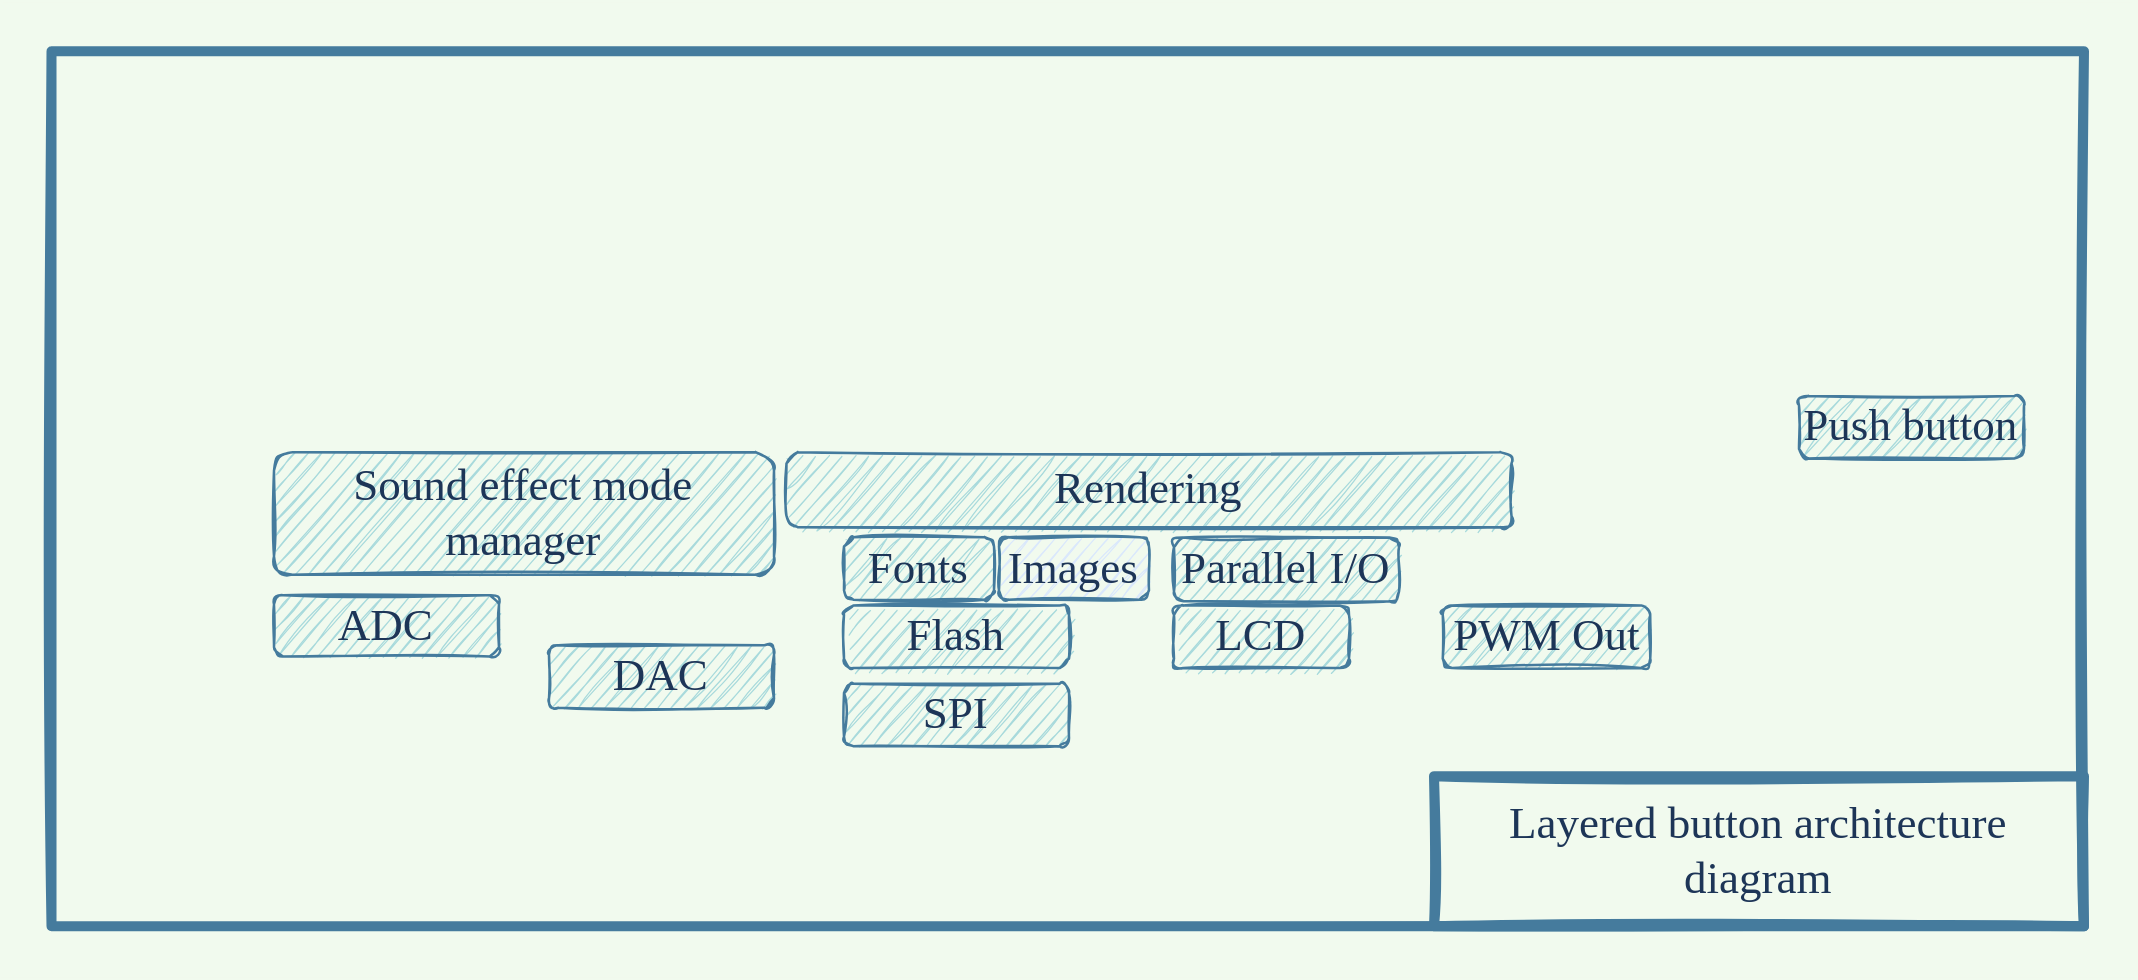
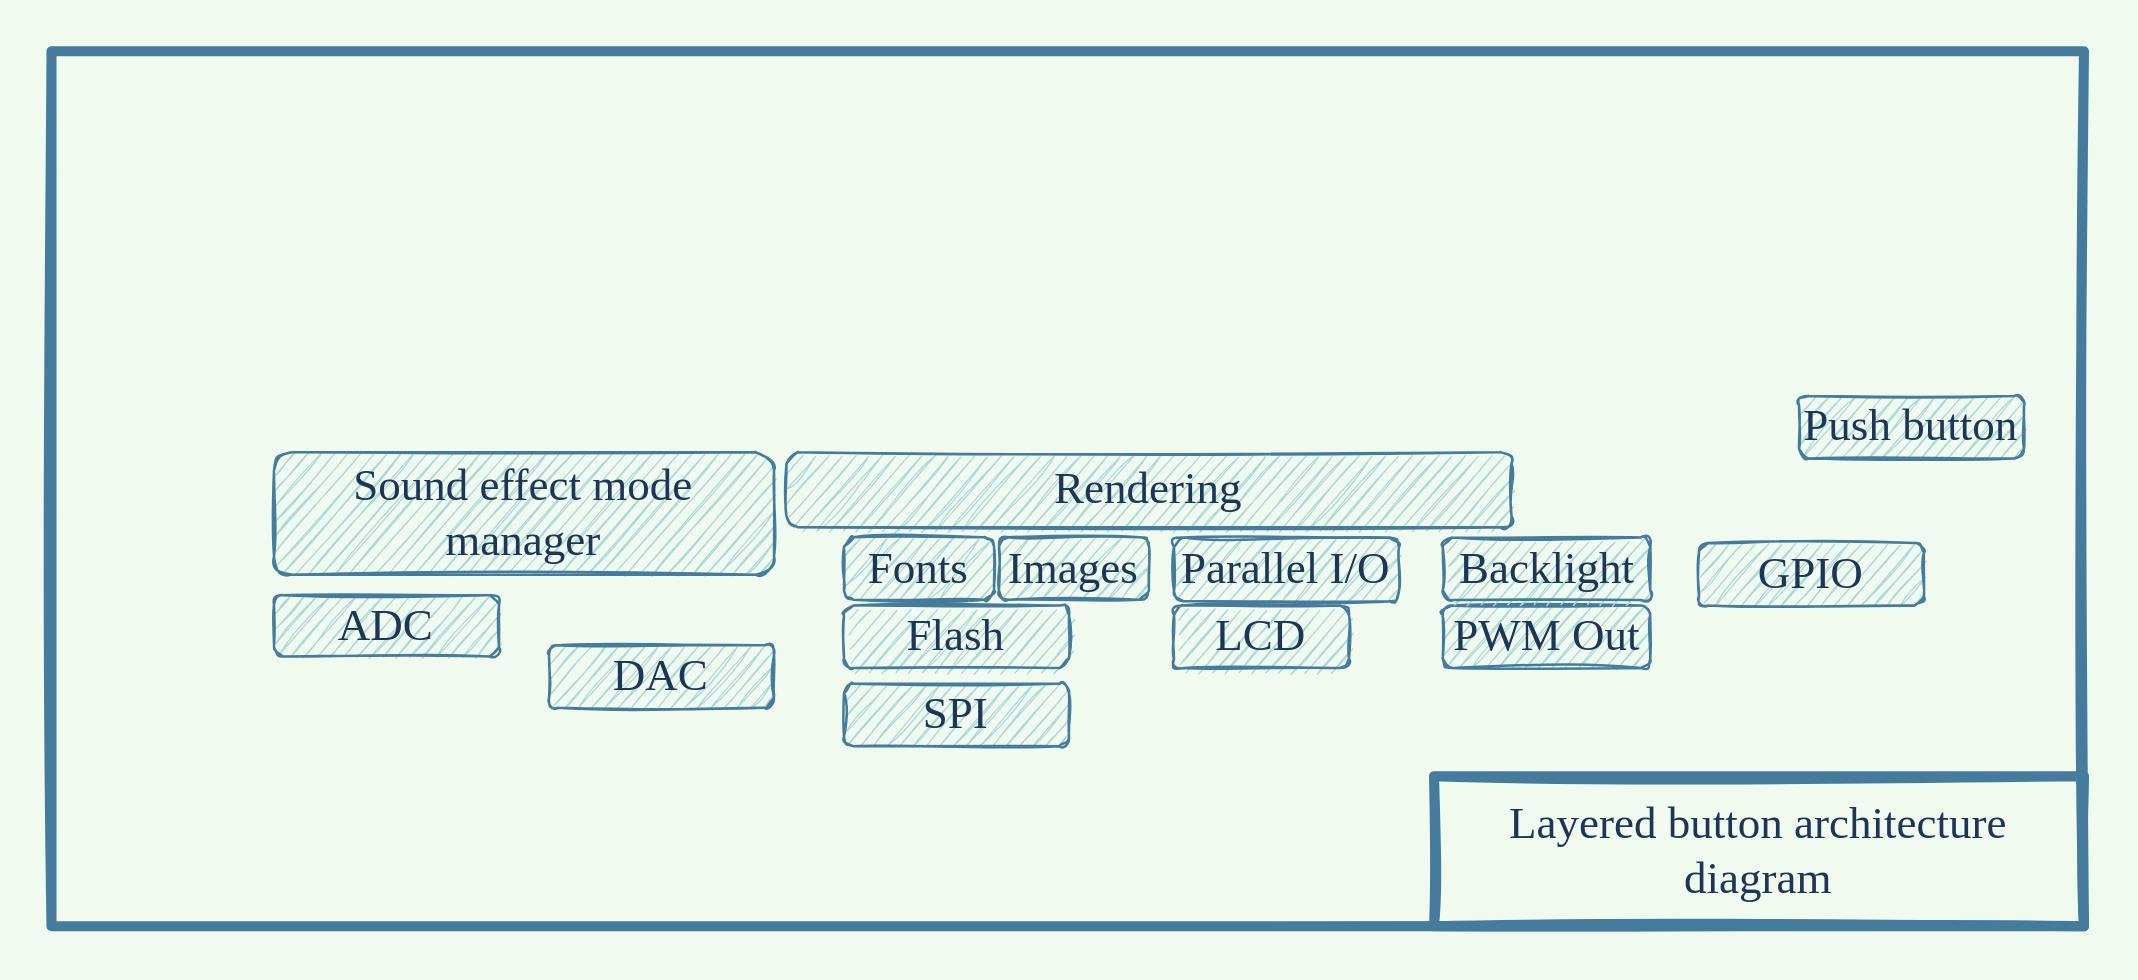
(1074, 568) -> (1074, 568)
none -> (1546, 569)
none -> (1811, 574)
